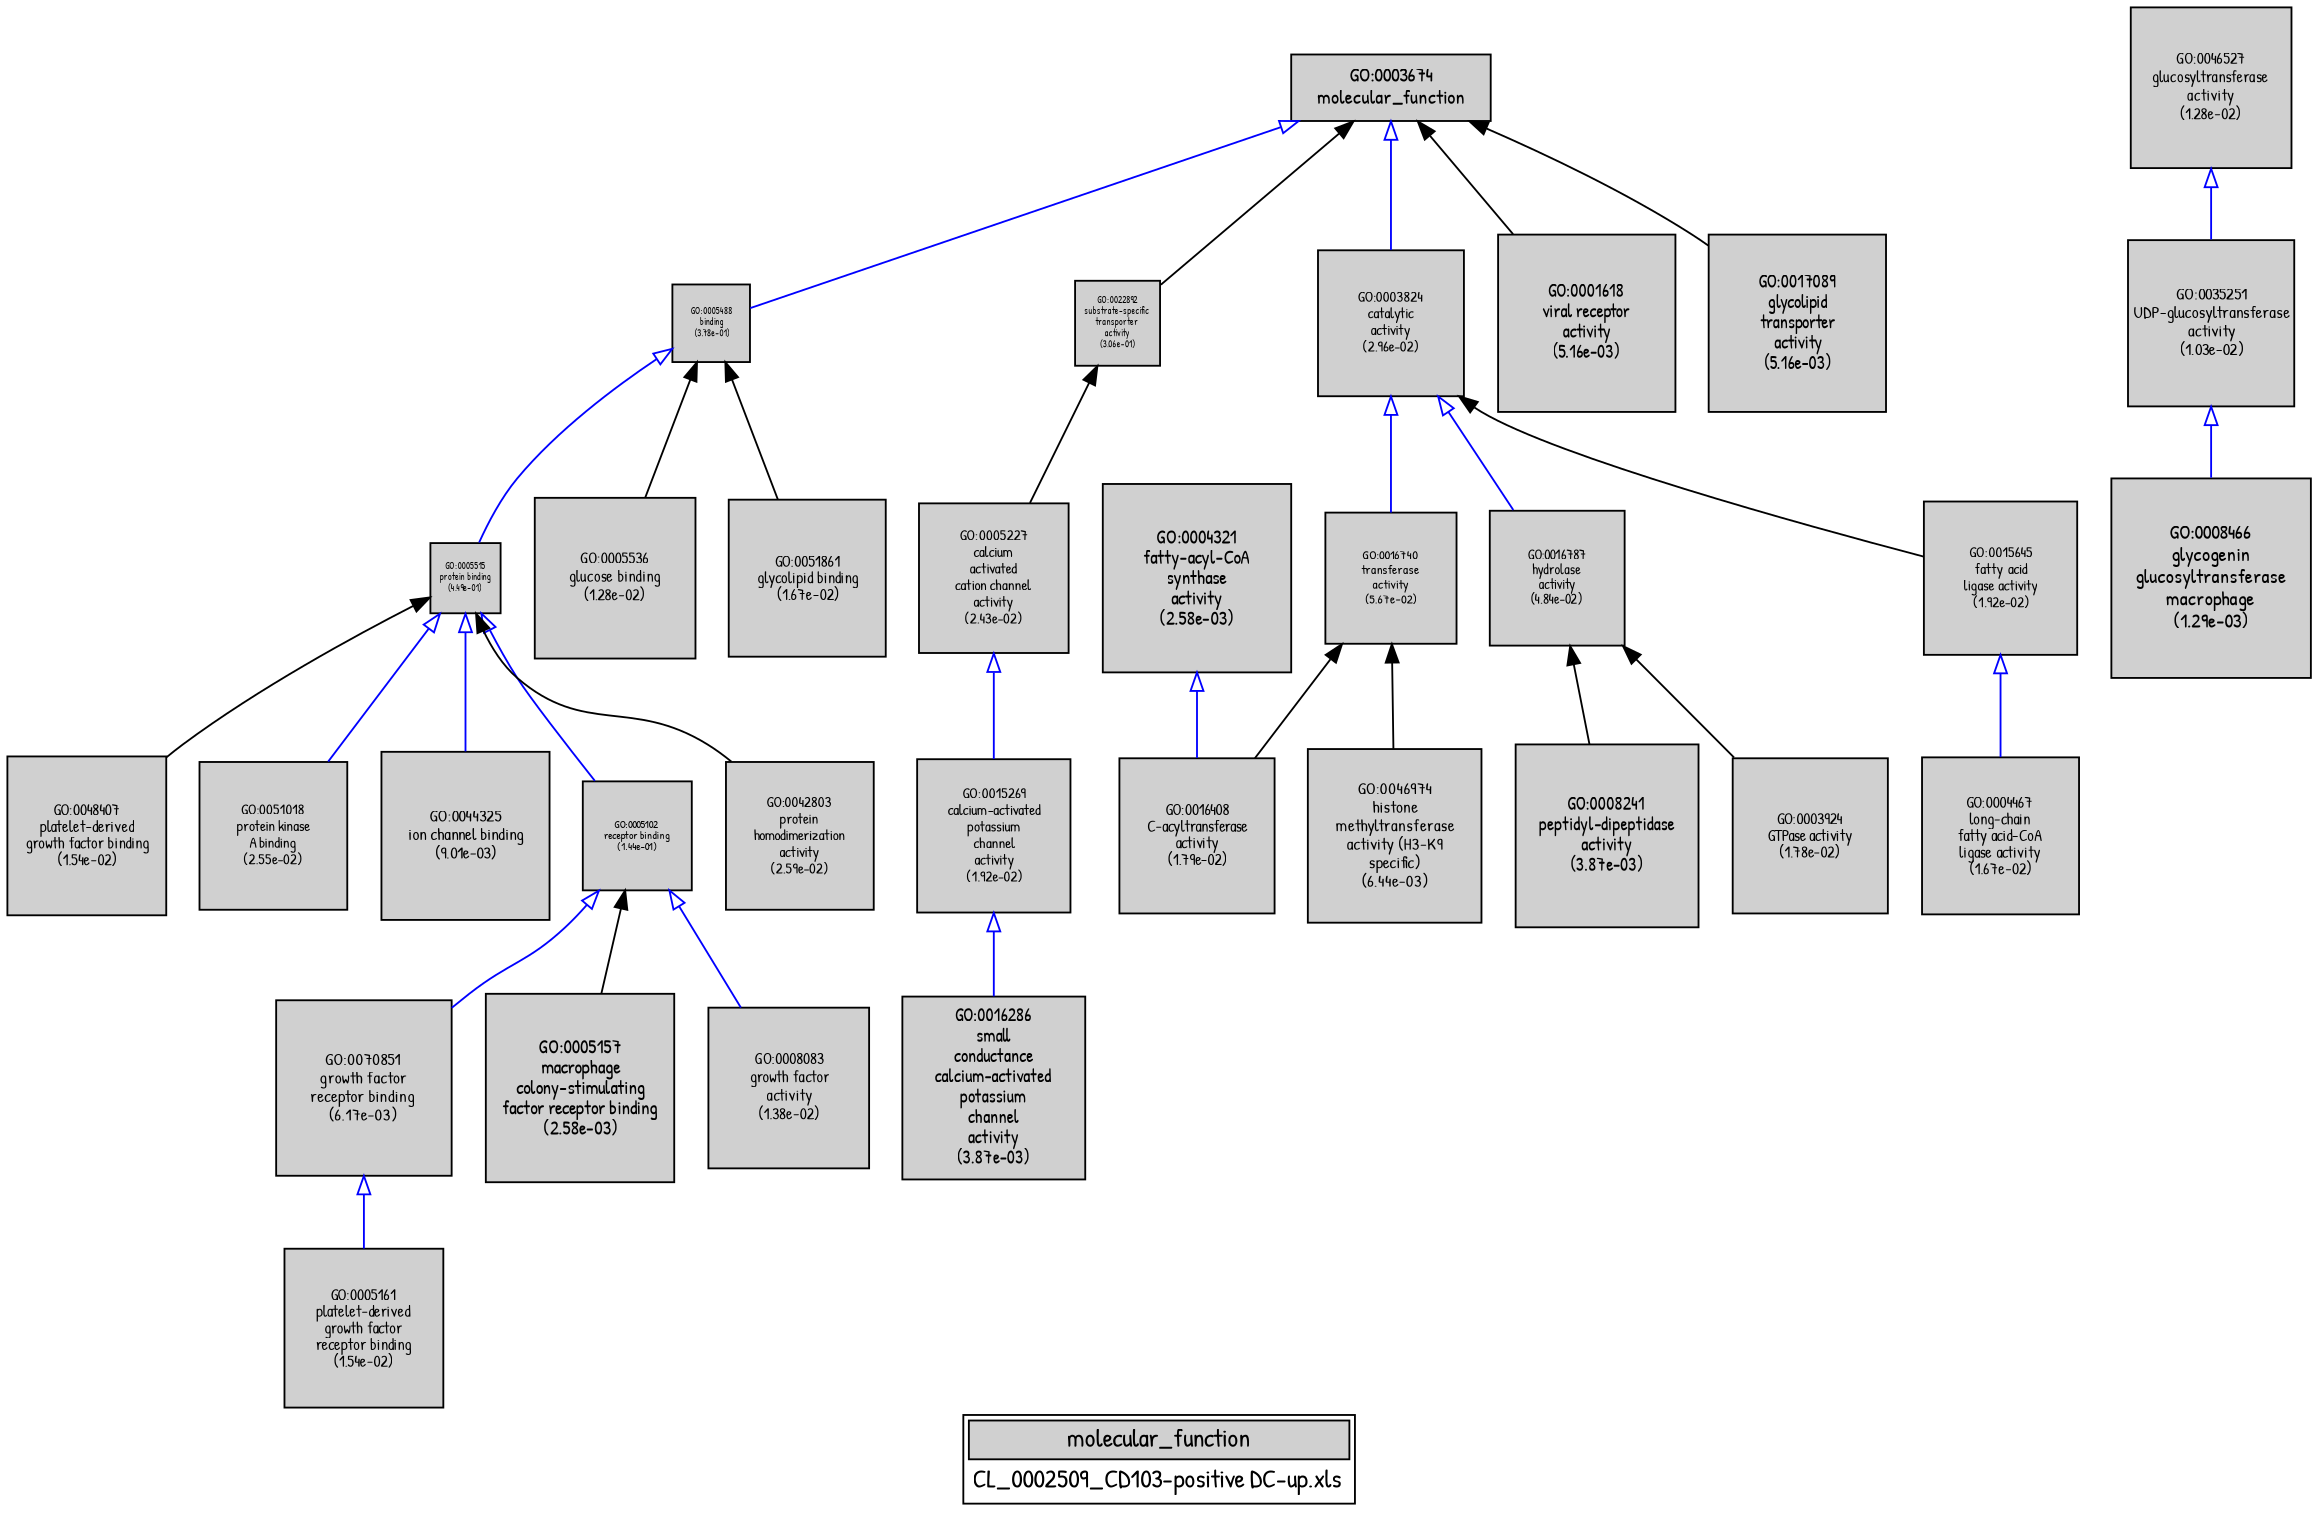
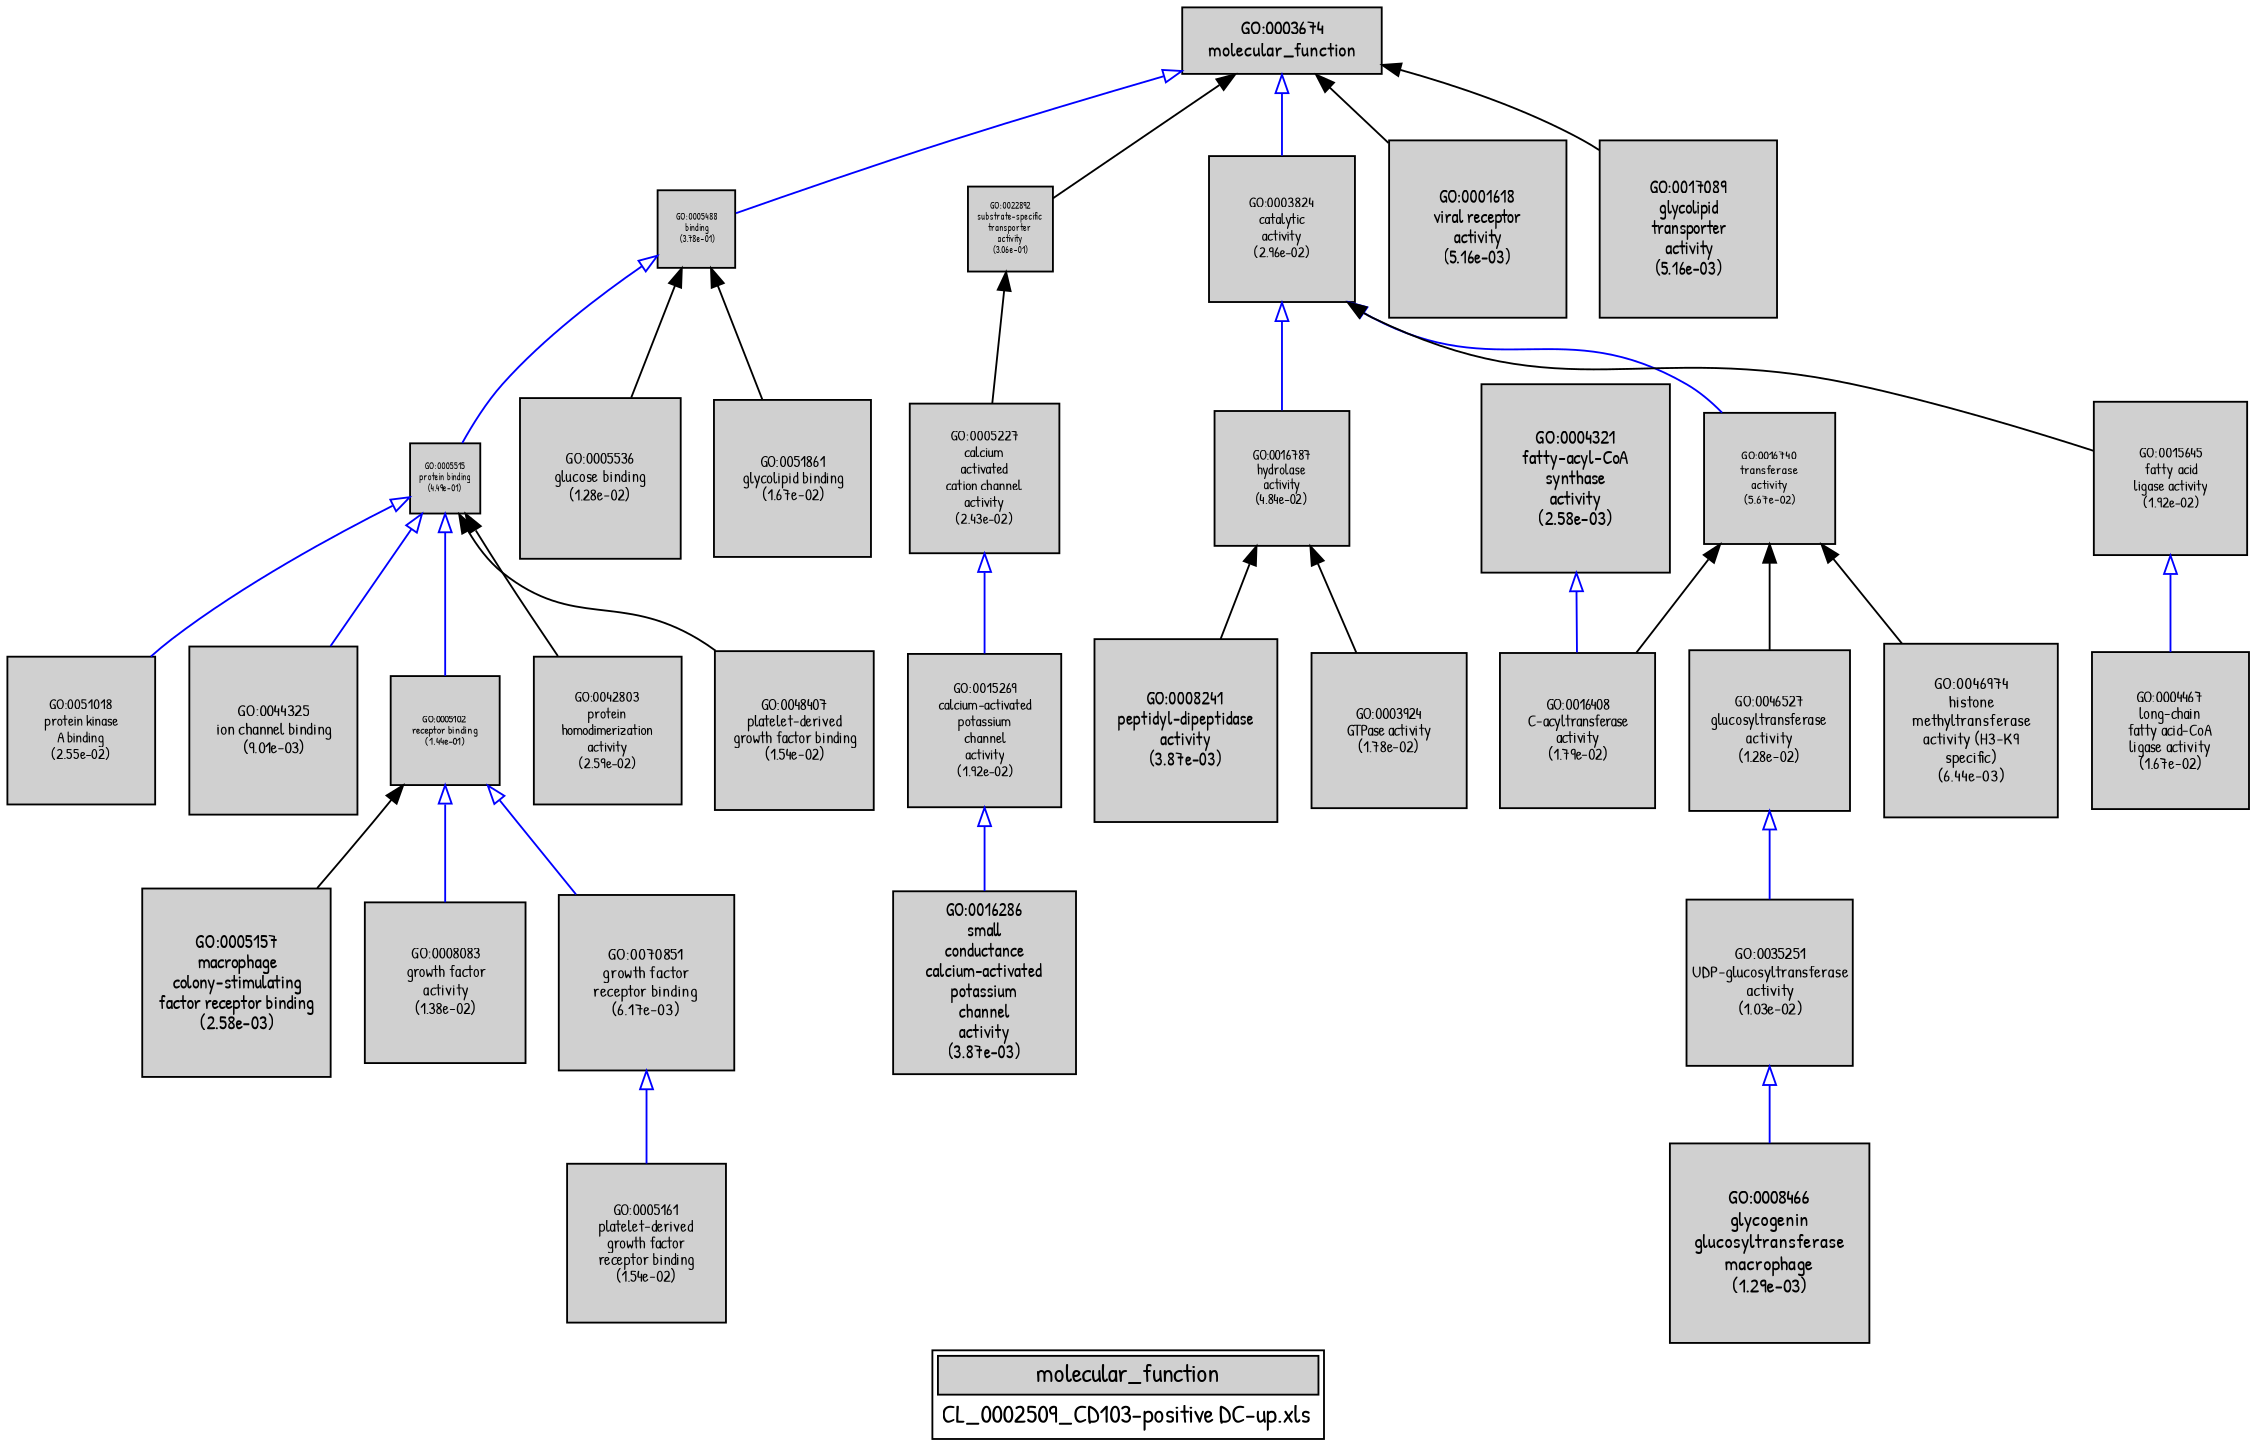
none -> (1770, 606)
